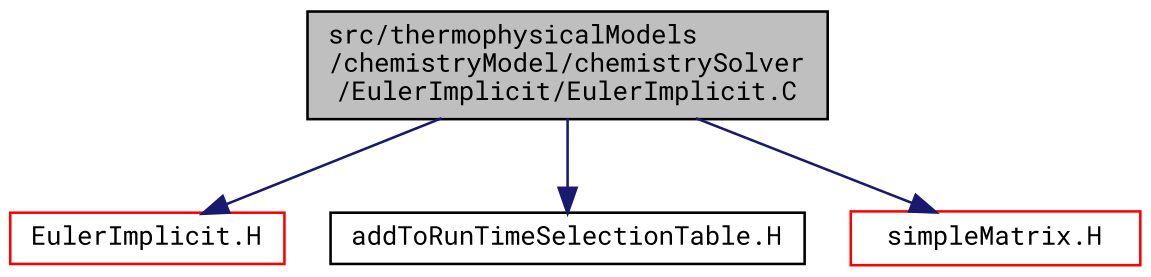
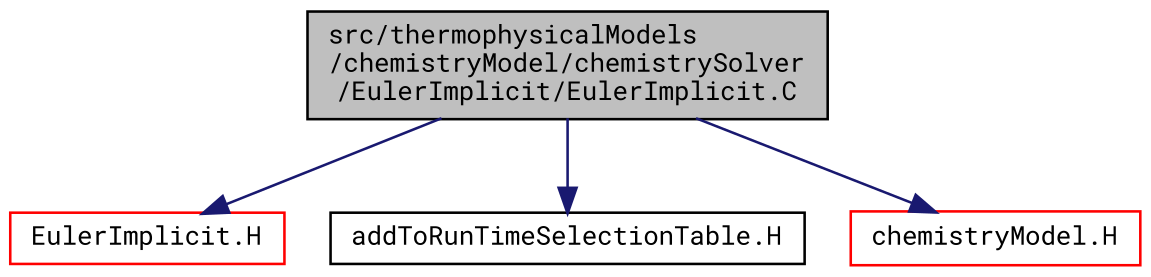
(996, 238) -> (996, 238)
